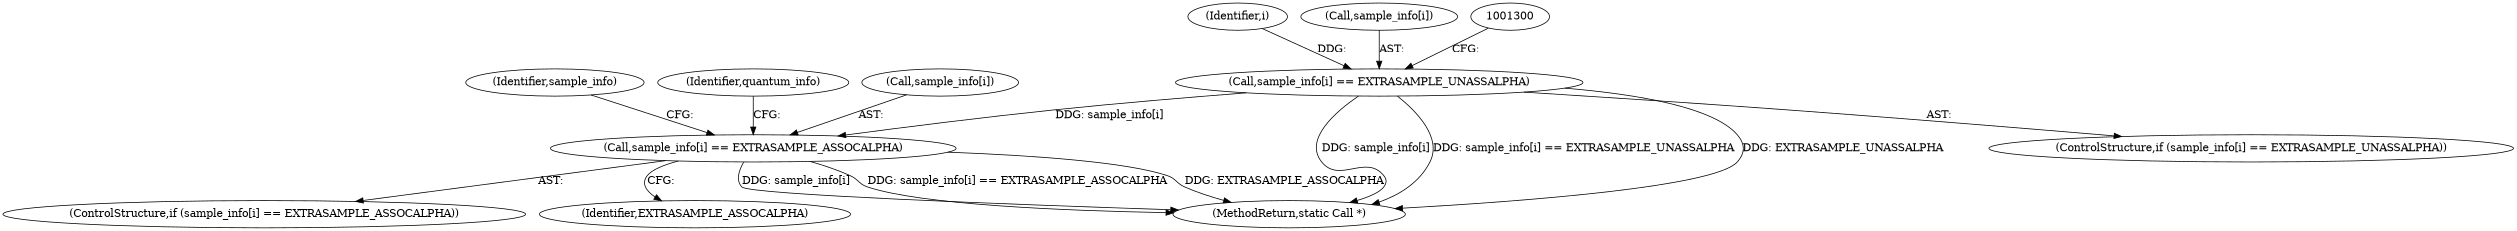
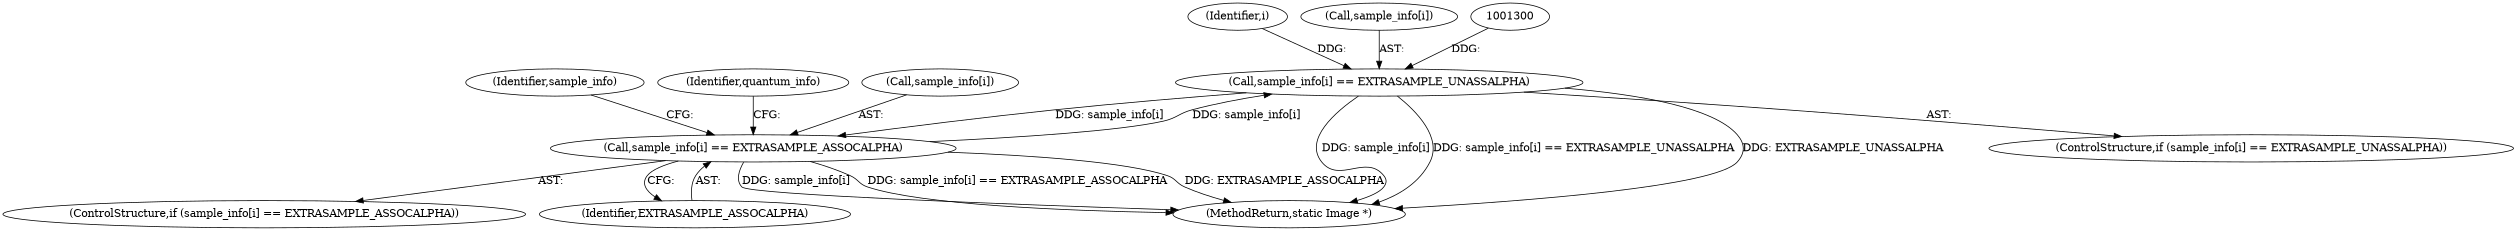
(1467, 50) -> (1467, 50)
none -> (1099, 130)
none -> (693, 181)
(1289, 214) -> (1289, 214)
